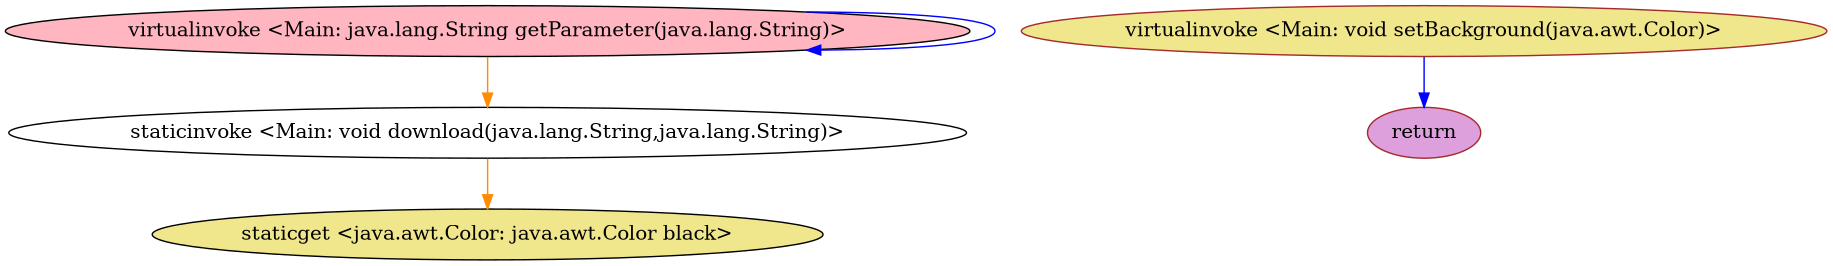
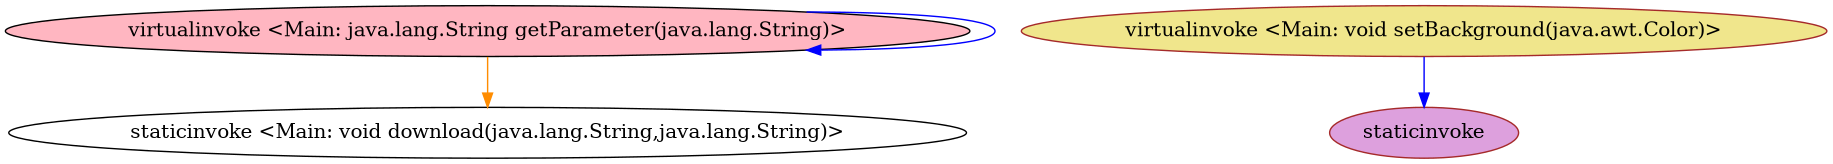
(1424, 133) -> (1424, 133)
(488, 234) -> none
